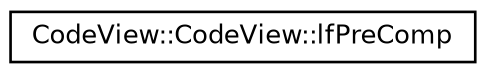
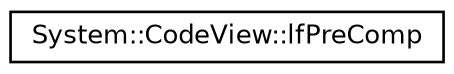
(243, 37) -> (227, 37)
